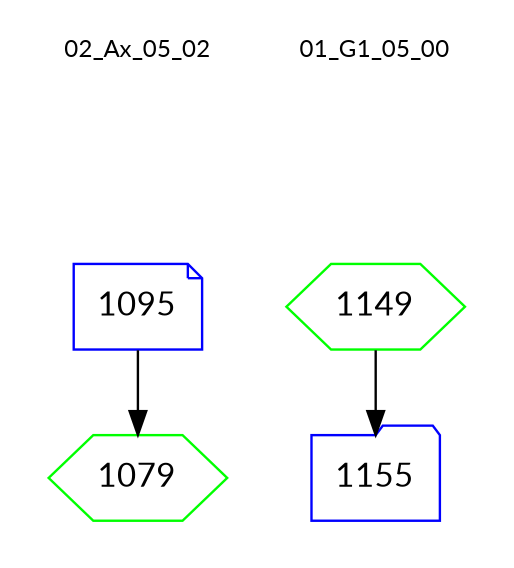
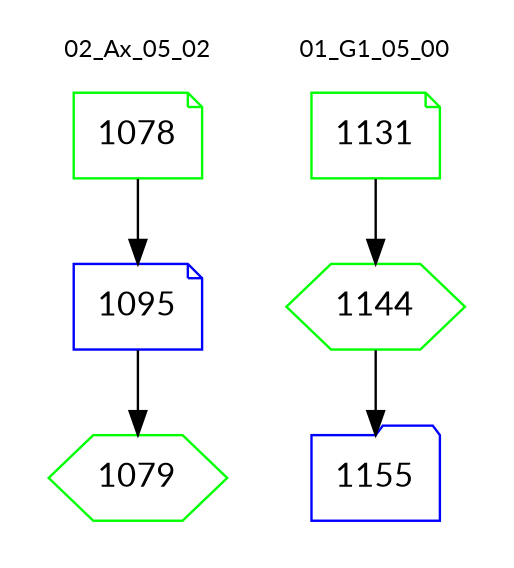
none -> (138, 136)
none -> (376, 136)
(376, 307) -> (376, 307)
